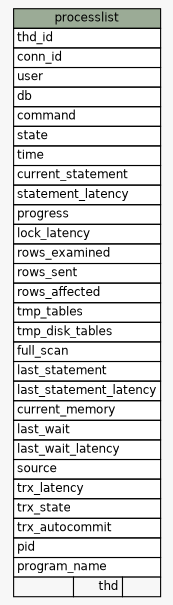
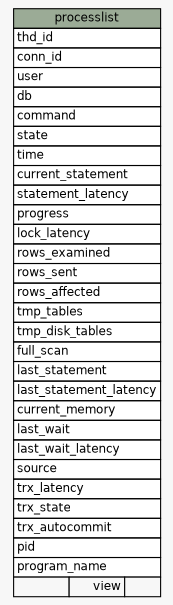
(109, 586) -> (107, 586)
